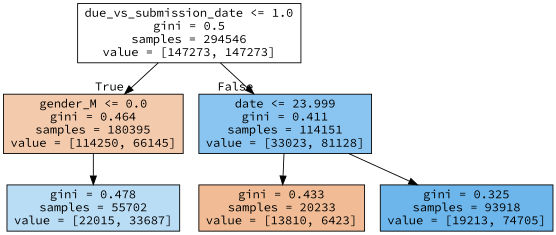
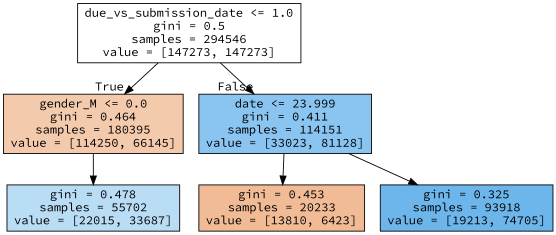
(282, 208) -> (282, 208)
